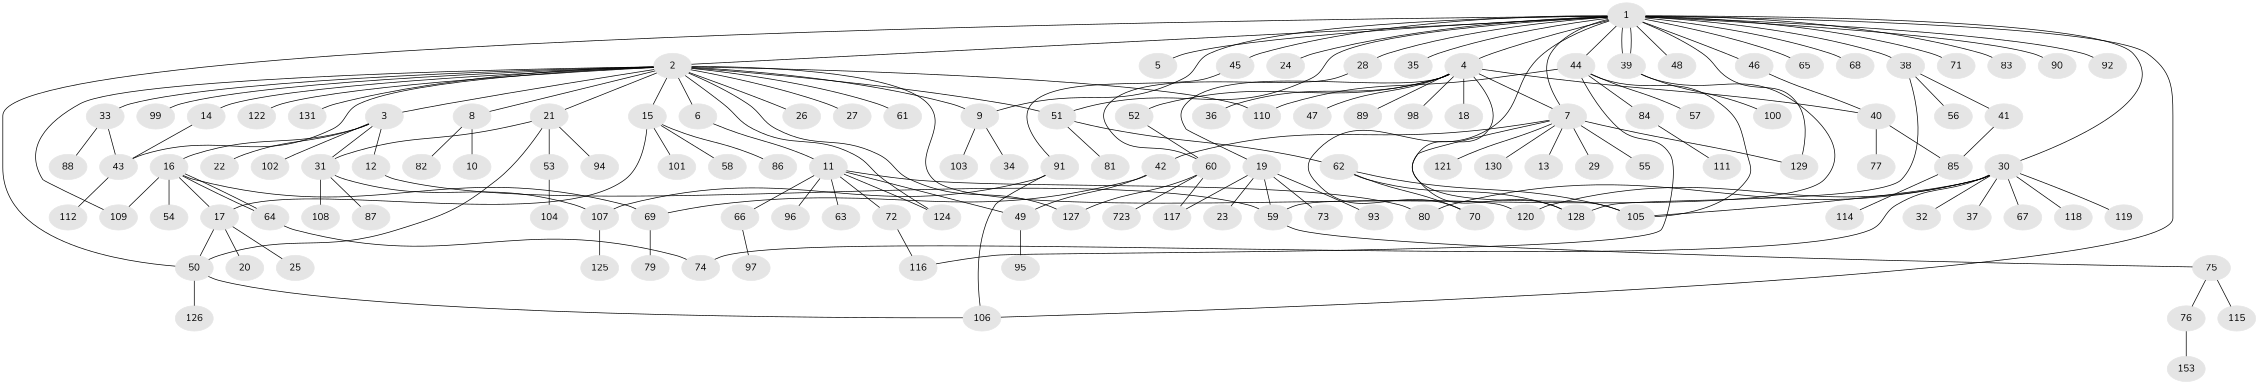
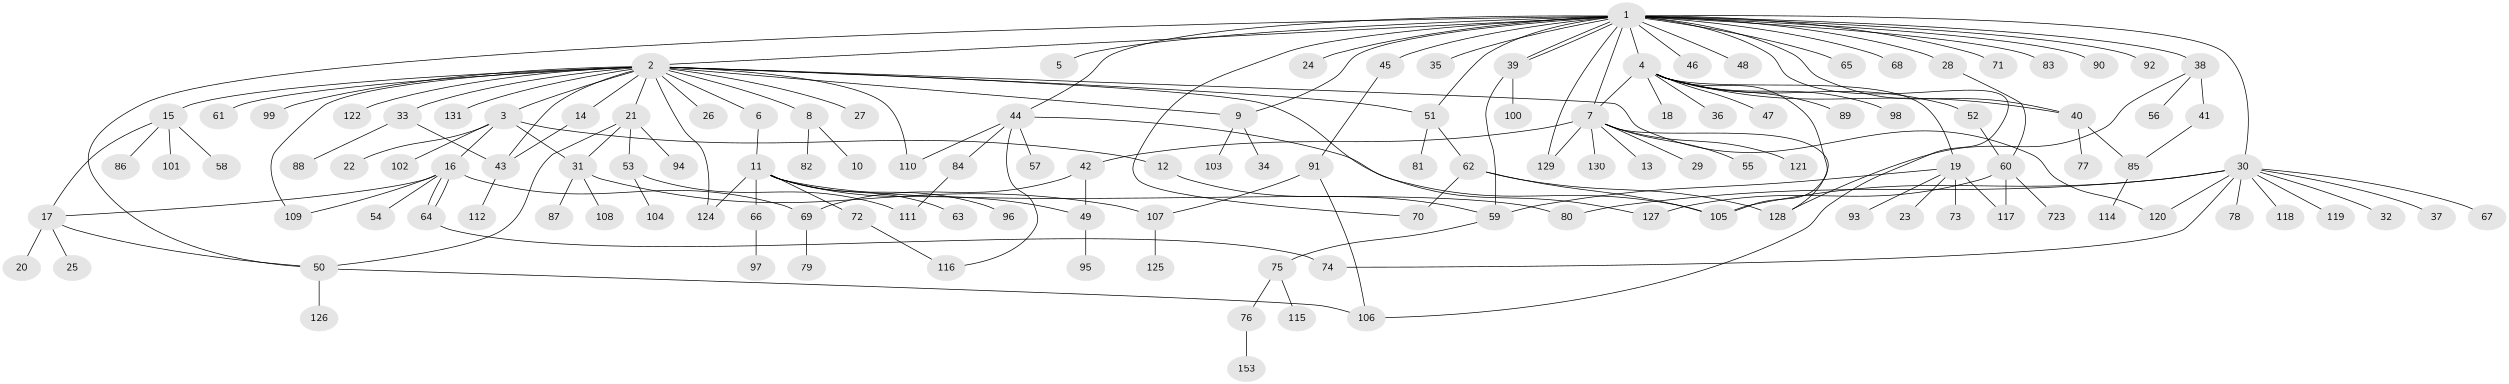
(1815, 92) -> (1825, 80)
none -> (768, 192)
none -> (2235, 217)
